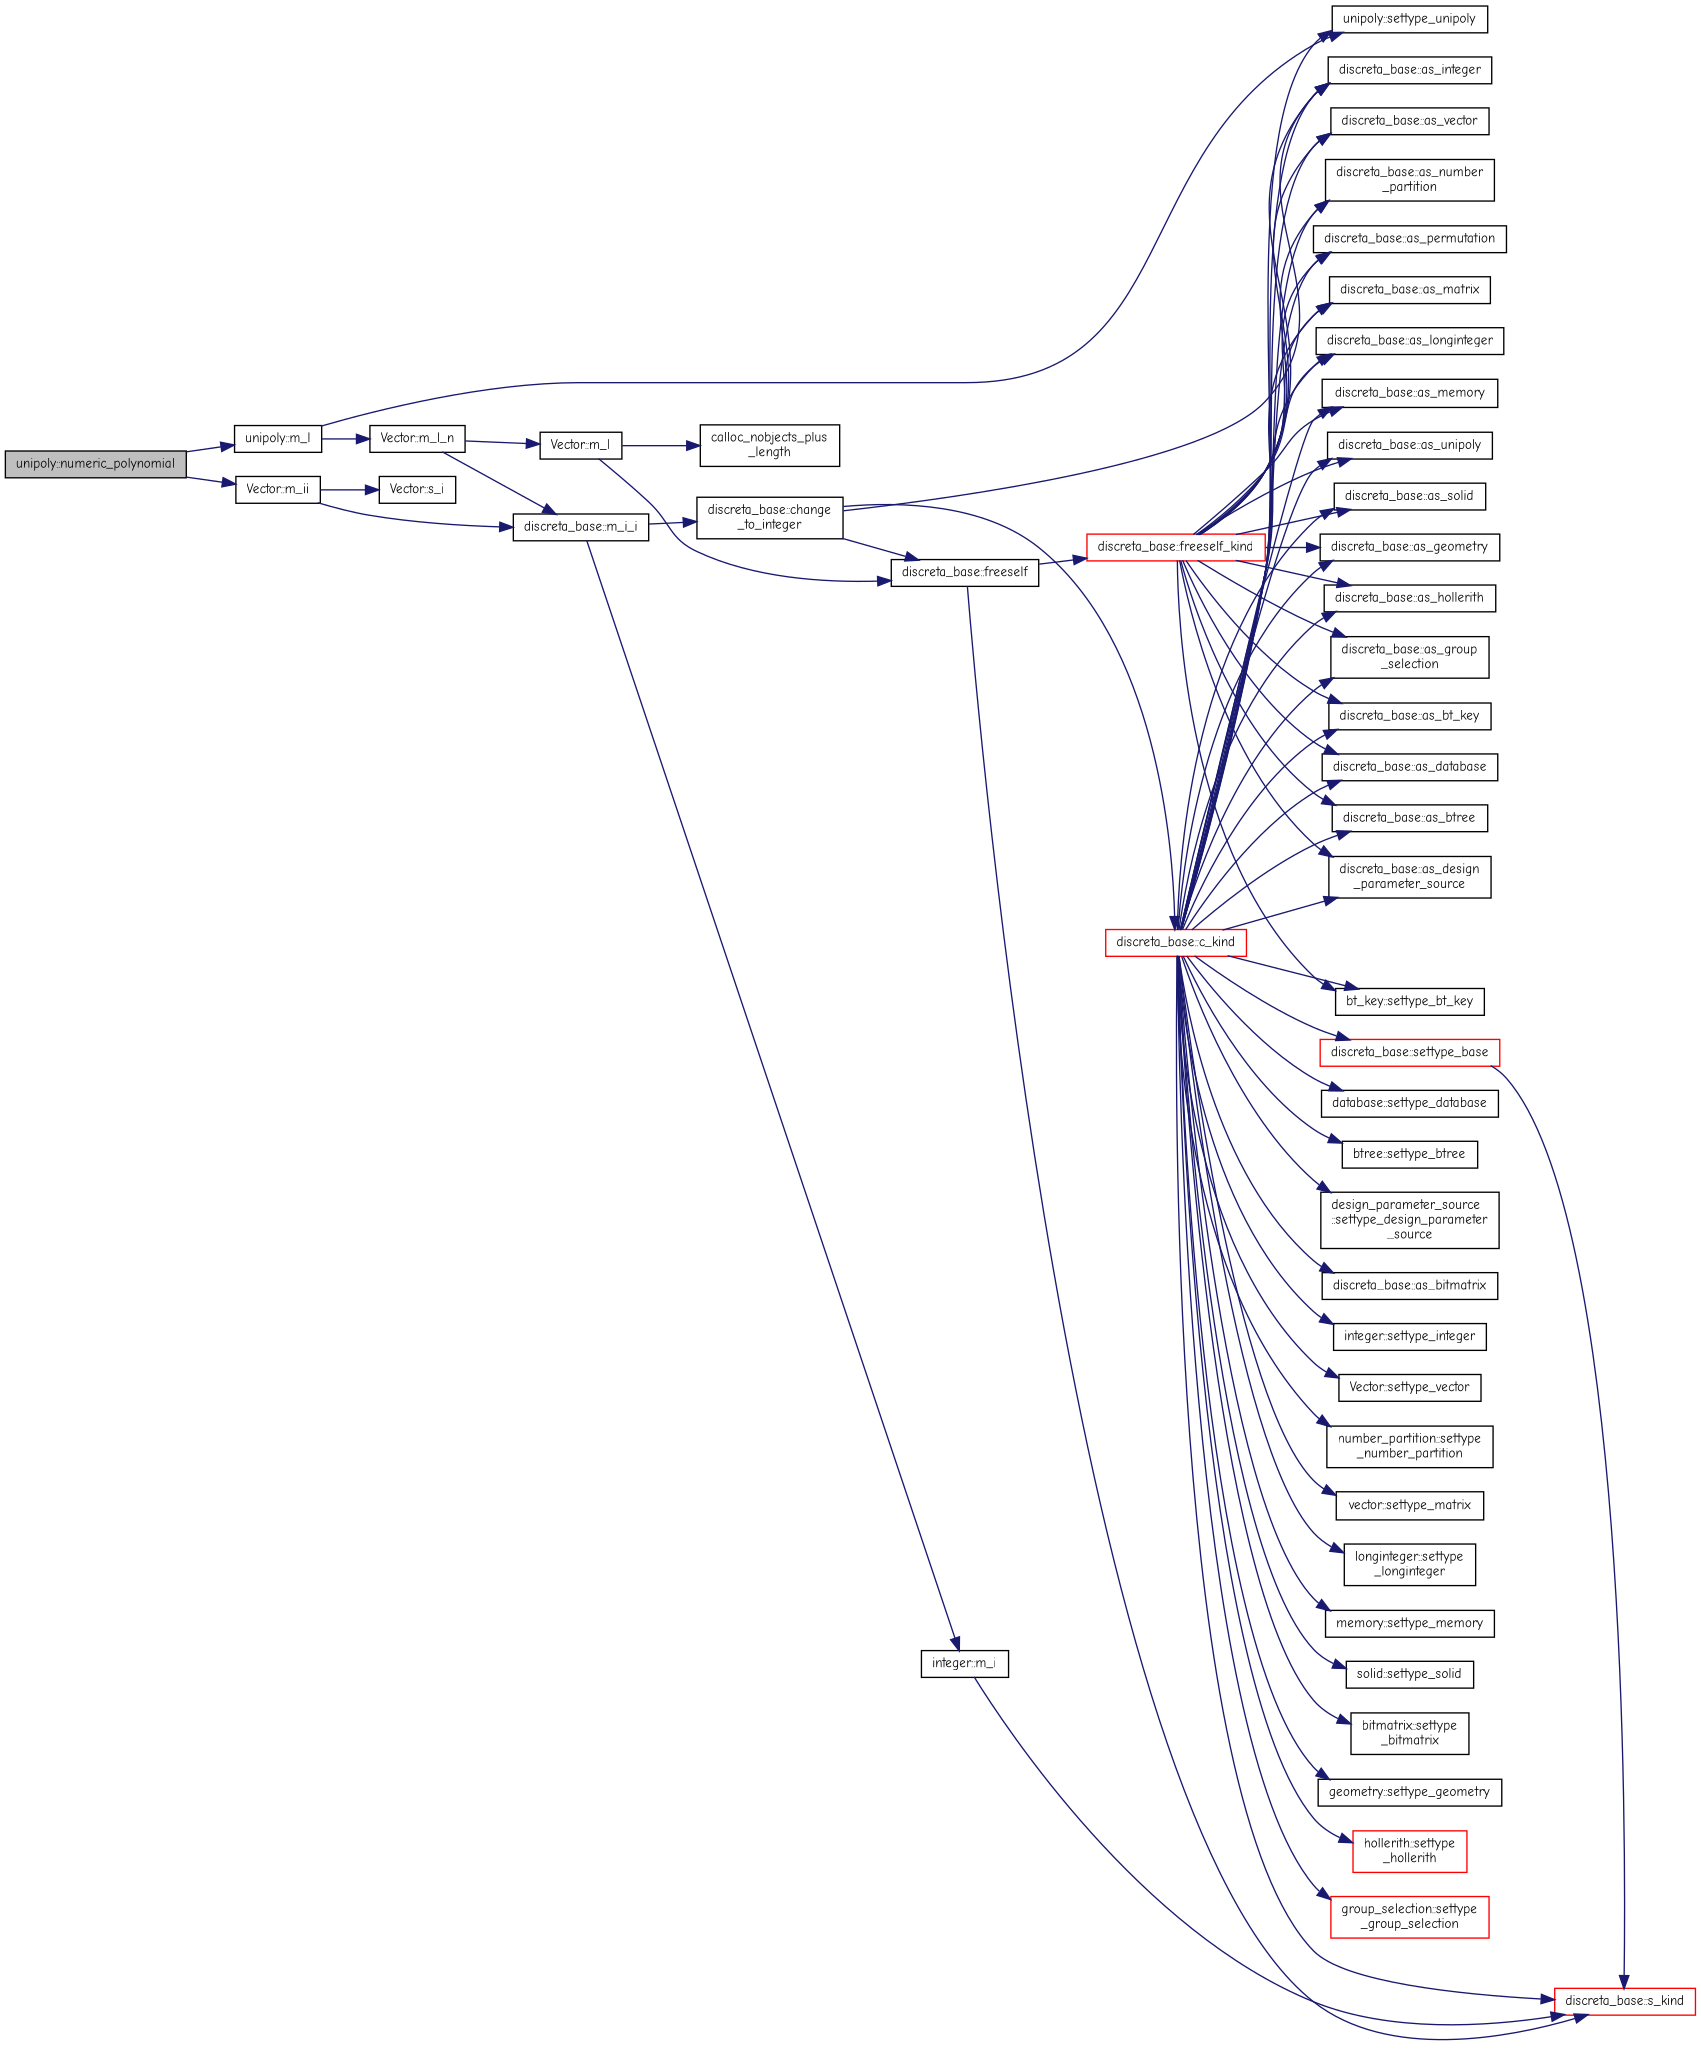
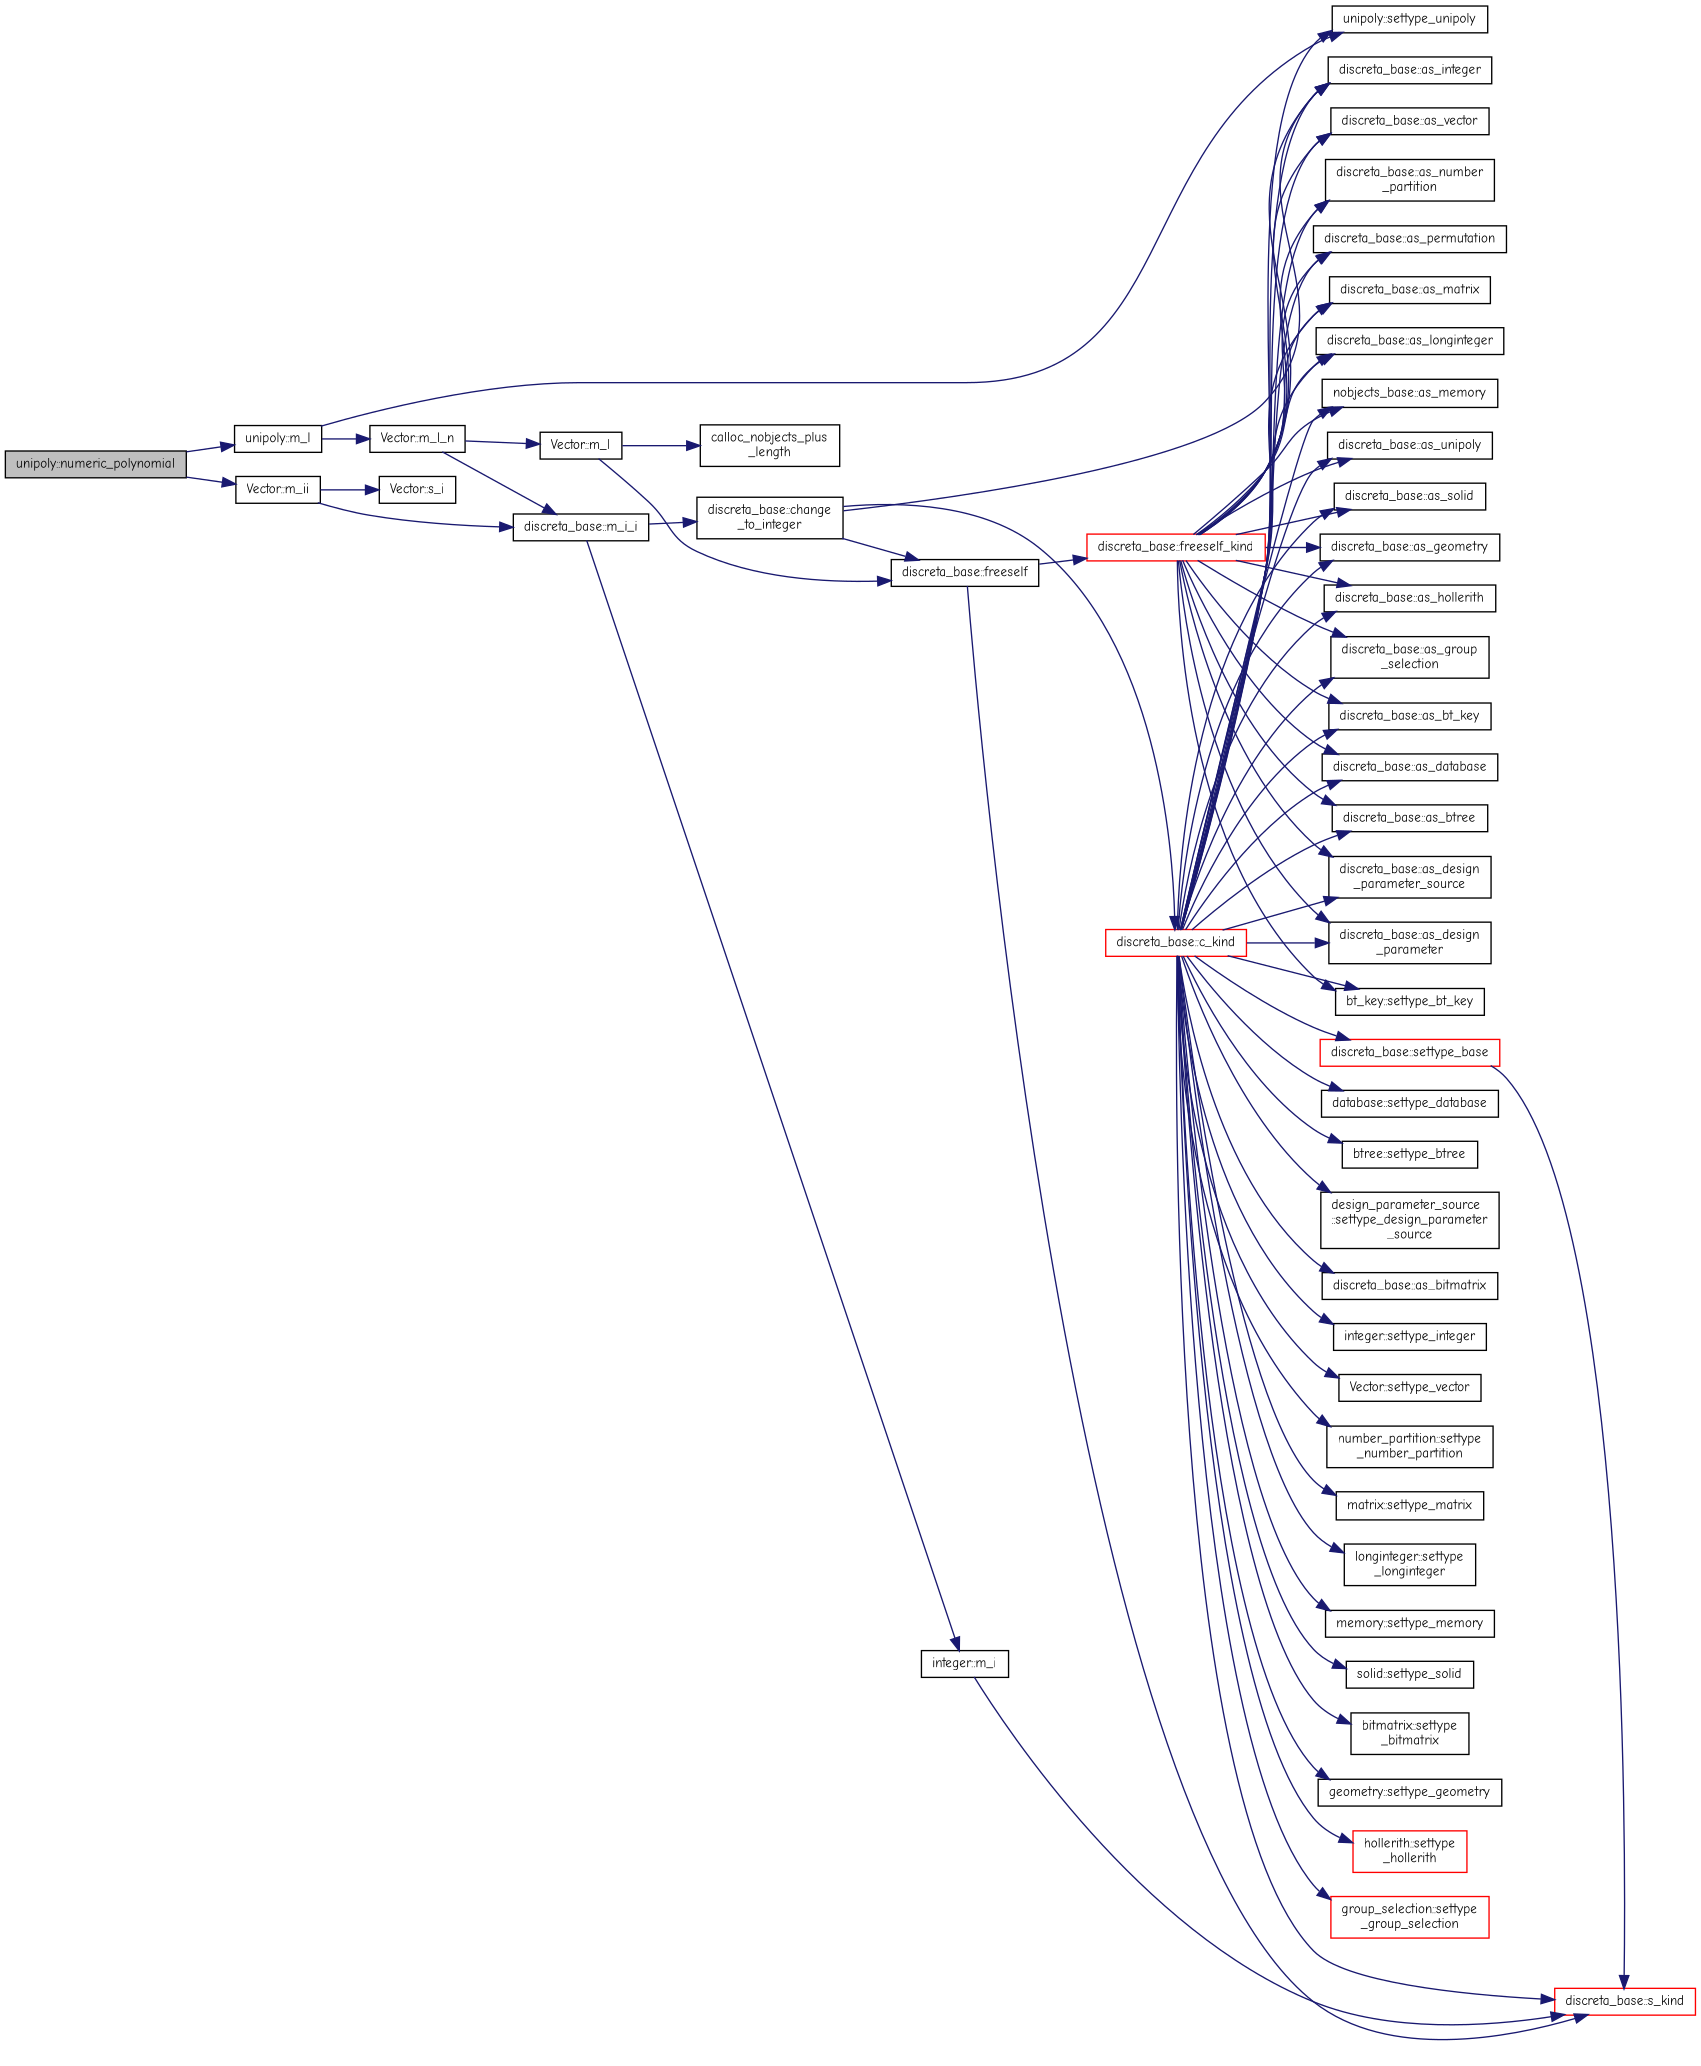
(1410, 393) -> (1410, 393)
none -> (1410, 943)
(1410, 1506) -> (1410, 1506)
